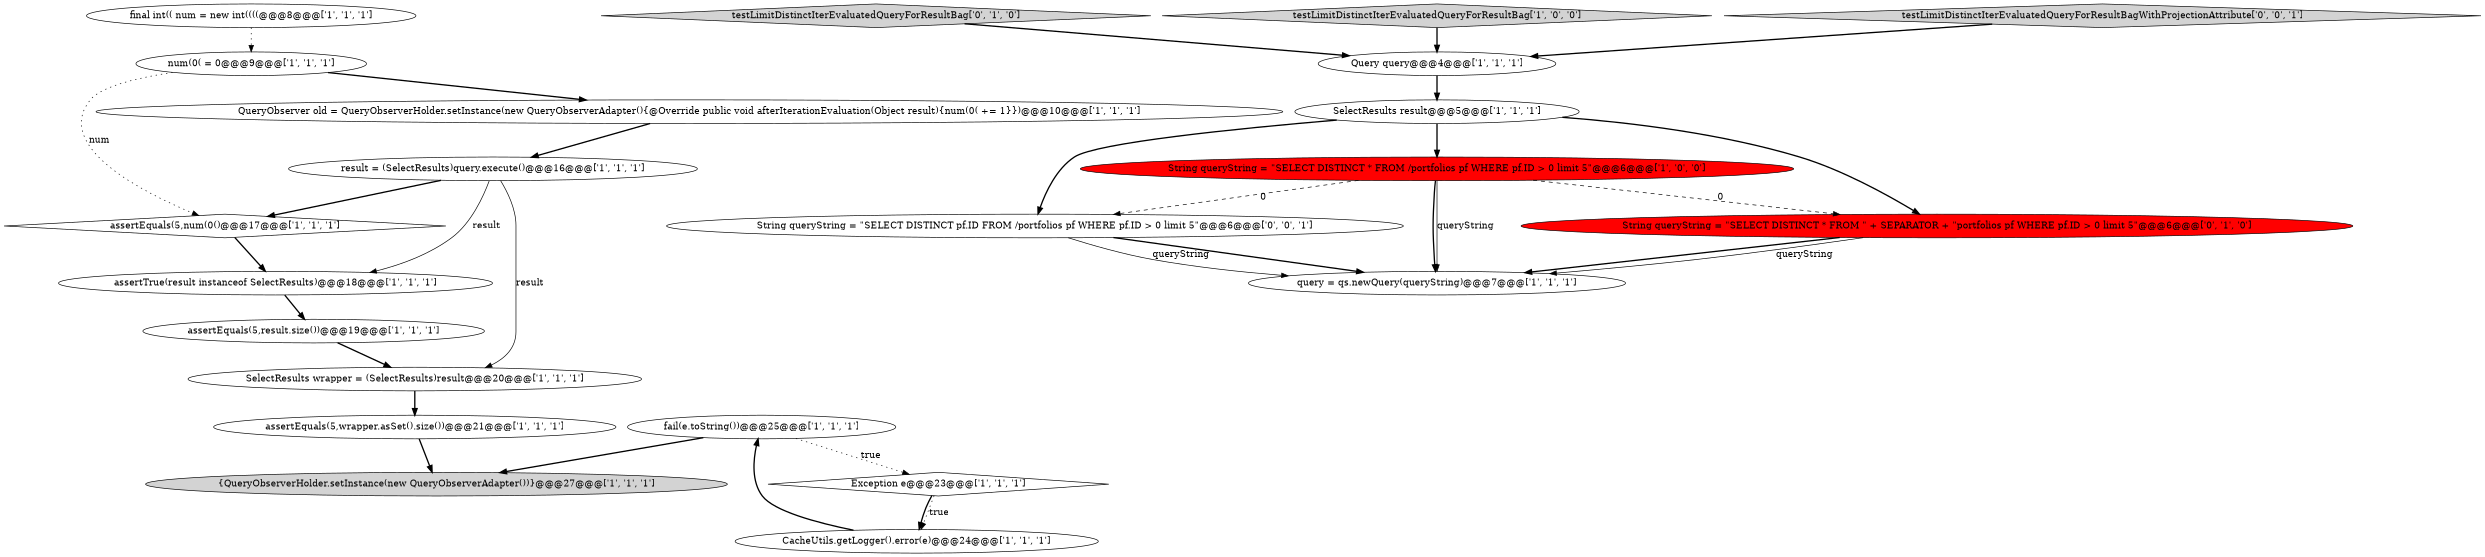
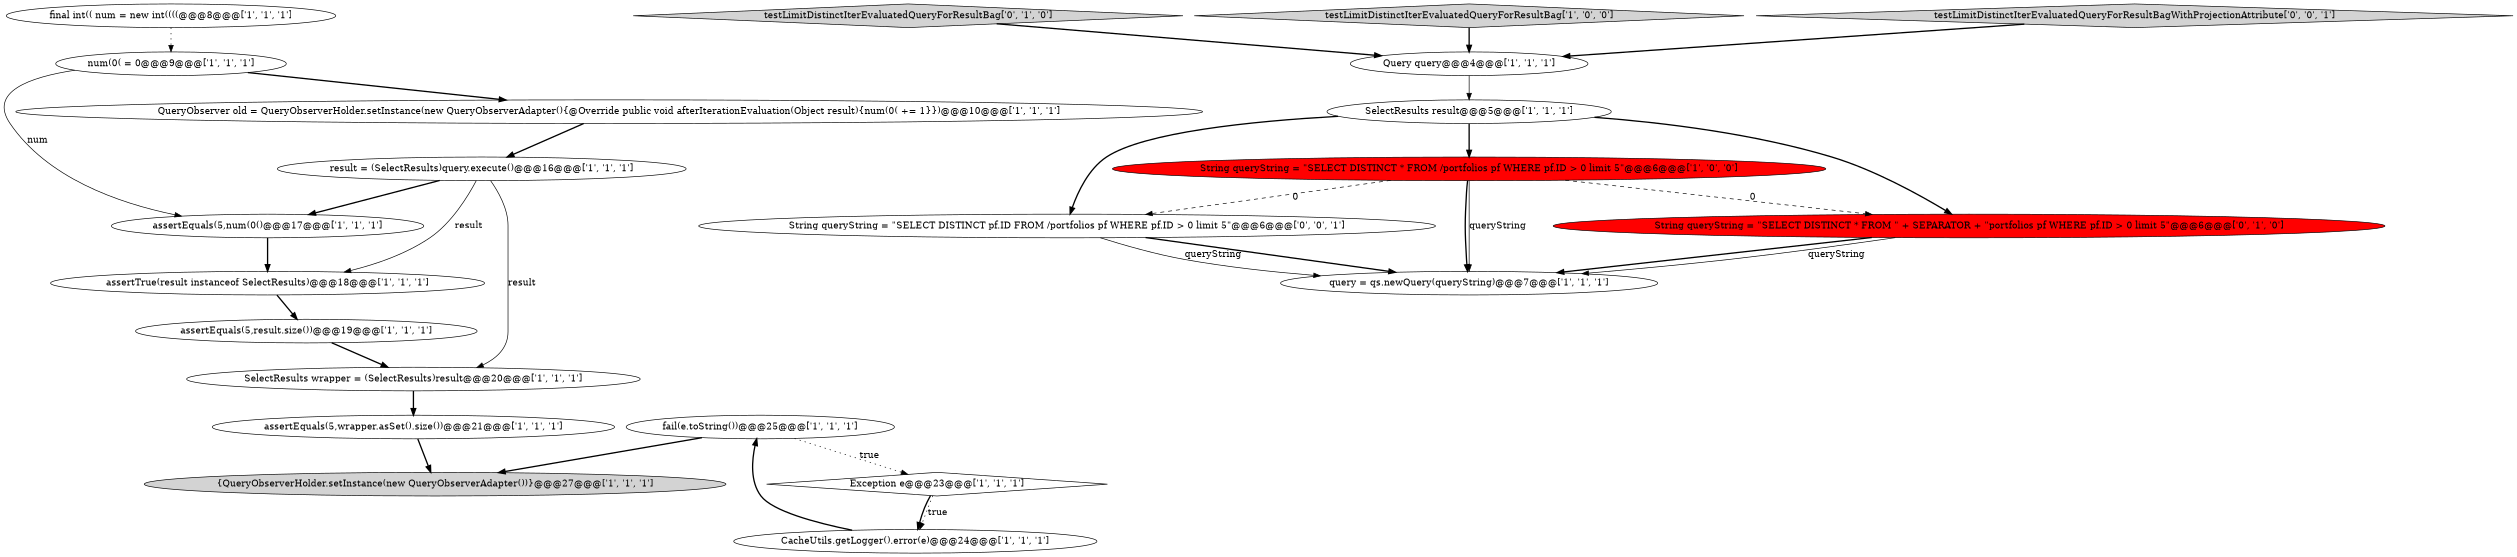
(1437, 84) -> (1469, 84)
(87, 140) -> (41, 157)
(225, 226) -> (268, 226)
